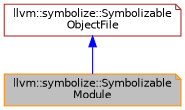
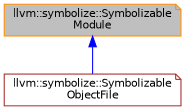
(93, 60) -> (93, 60)
